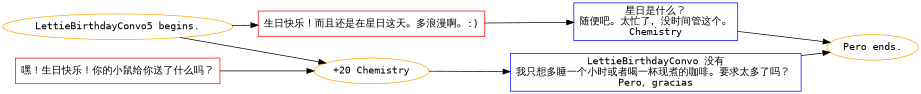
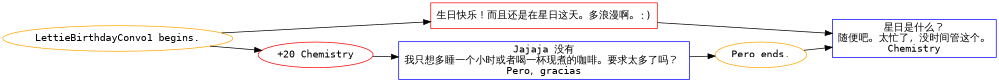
(118, 27) -> (118, 38)
(780, 36) -> (814, 49)
(118, 71) -> none
(371, 71) -> (316, 55)
(656, 72) -> (544, 61)
